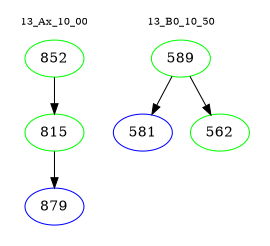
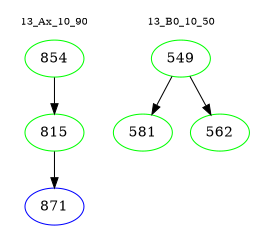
(54, 22) -> (54, 22)
(54, 59) -> (54, 59)
(181, 59) -> (181, 59)
(143, 133) -> (143, 133)
(54, 207) -> (54, 207)
